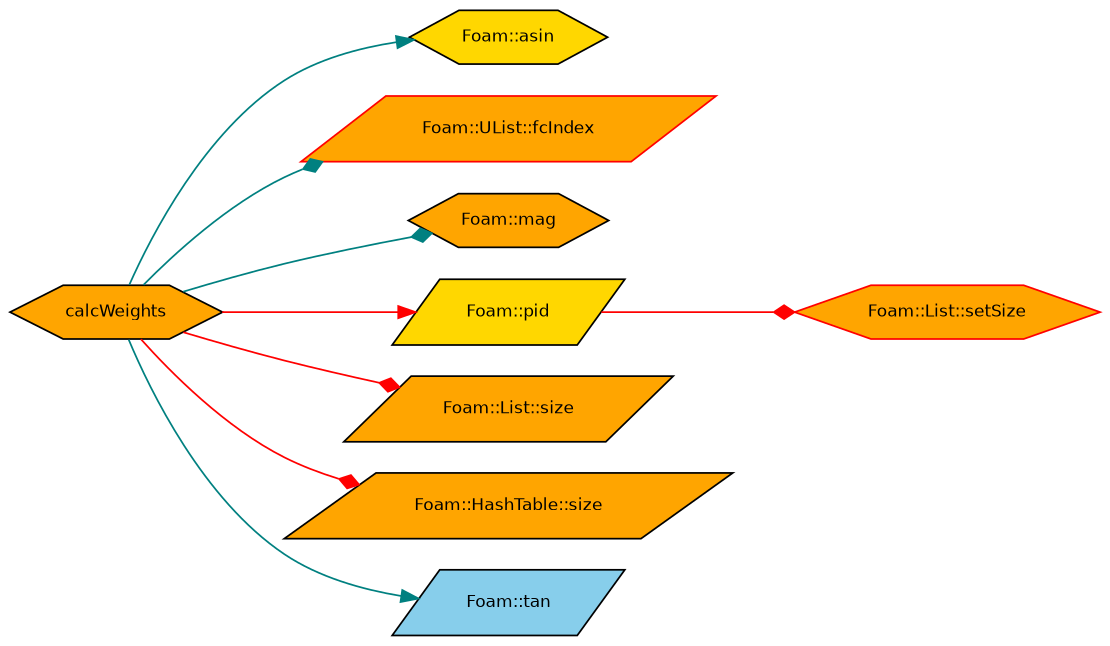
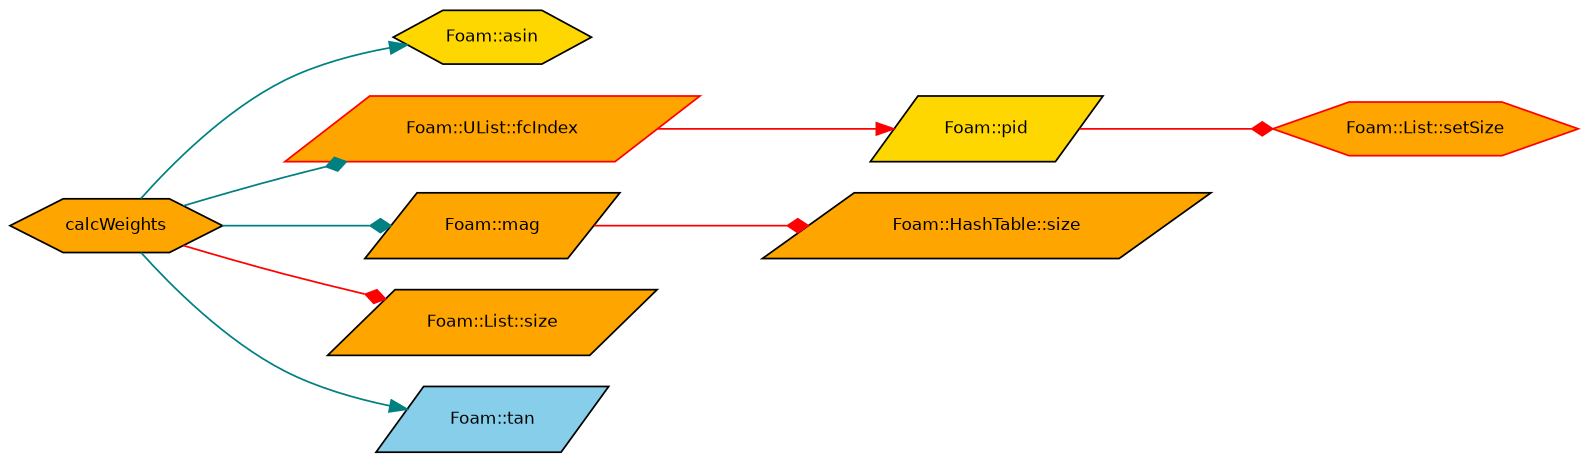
(508, 220) -> (492, 226)
(310, 312) -> (767, 129)
(230, 423) -> (690, 226)
